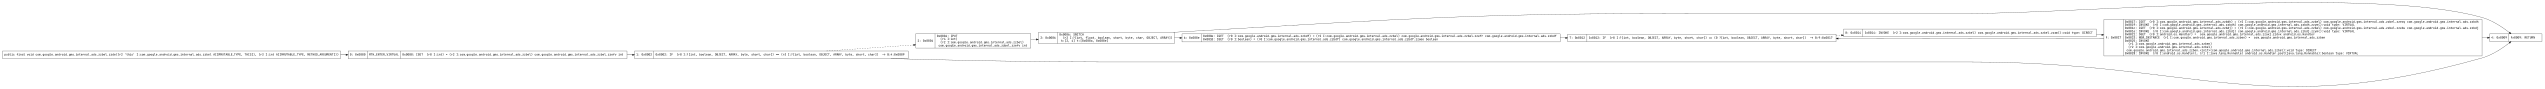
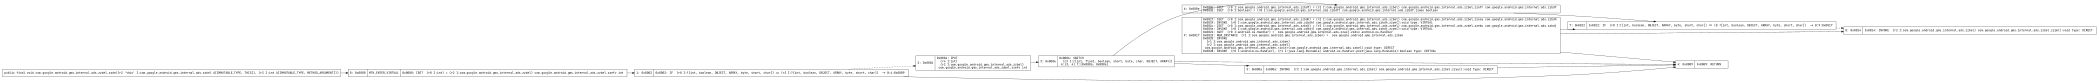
(2099, 35) -> (1701, 33)
none -> (1371, 70)
